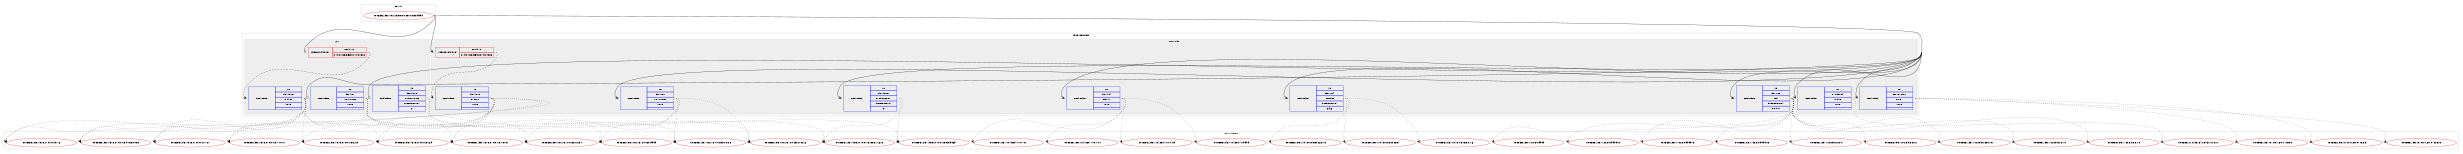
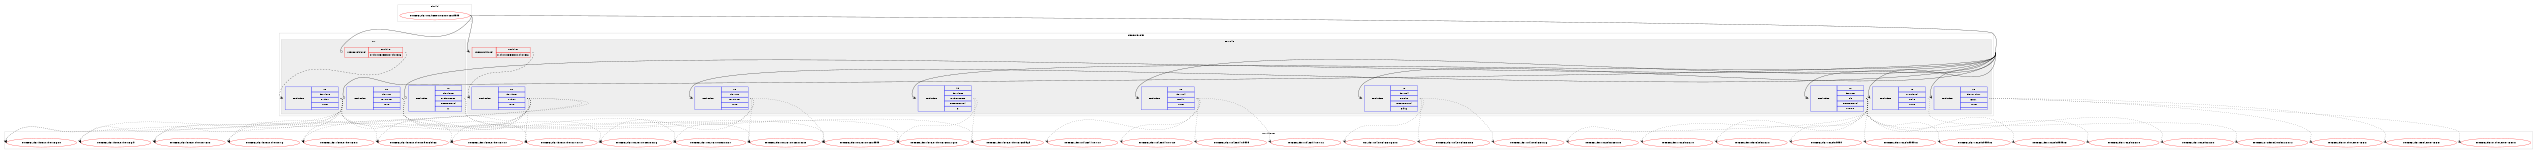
none -> (339, 143)
(1306, 143) -> (1380, 143)
(2124, 143) -> (1752, 143)
(2347, 143) -> (2422, 143)
